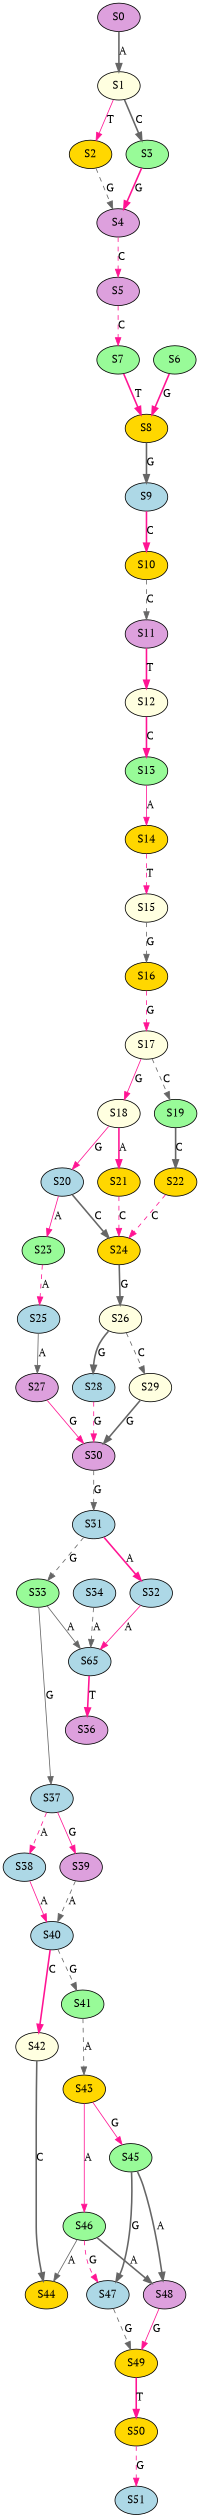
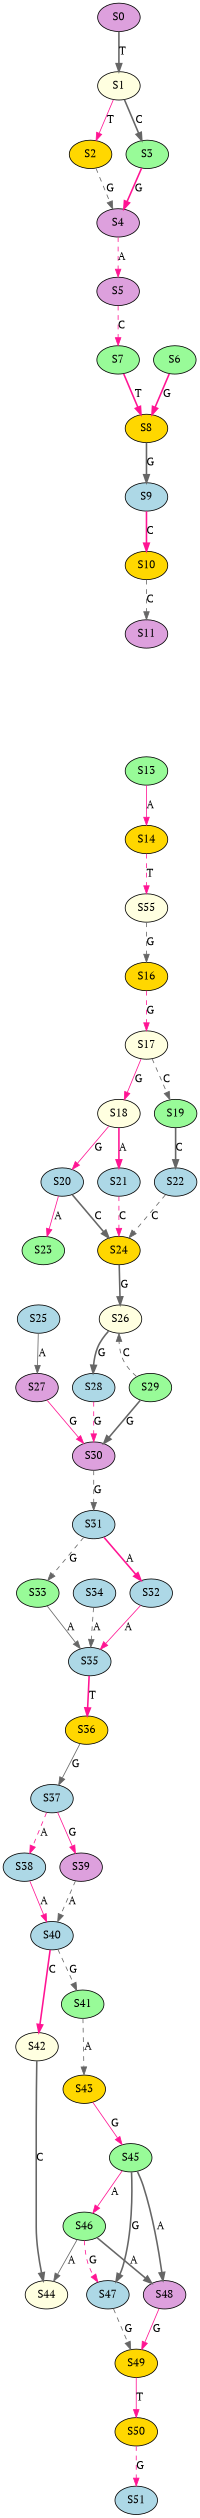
(123, 52) -> (123, 52)
(122, 257) -> (122, 257)
(146, 702) -> none
(146, 908) -> (146, 908)
(119, 1182) -> (119, 1182)
(176, 1182) -> (176, 1182)
(150, 1213) -> (150, 1213)
(41, 1281) -> none
(134, 1350) -> (124, 1361)
(150, 1388) -> (150, 1388)
(90, 1662) -> (90, 1662)
(45, 1692) -> (71, 1761)
(87, 1730) -> (87, 1730)
(84, 2154) -> (110, 2189)
(46, 2295) -> (46, 2295)
(136, 2394) -> (136, 2394)
